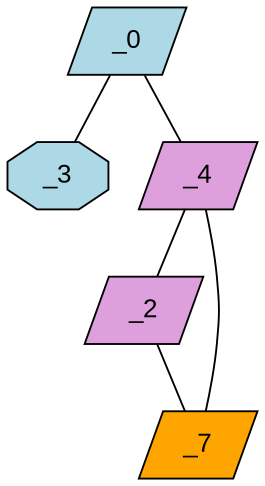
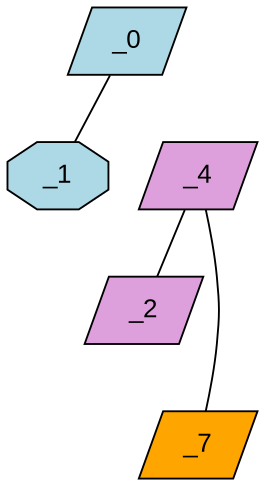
(163, 109) -> none
(58, 176) -> (58, 176)
(171, 378) -> none
